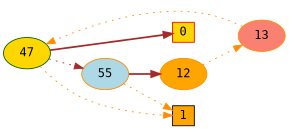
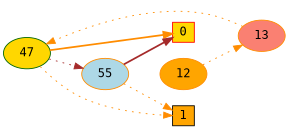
(107, 43) -> (107, 43)
(140, 74) -> (144, 53)
